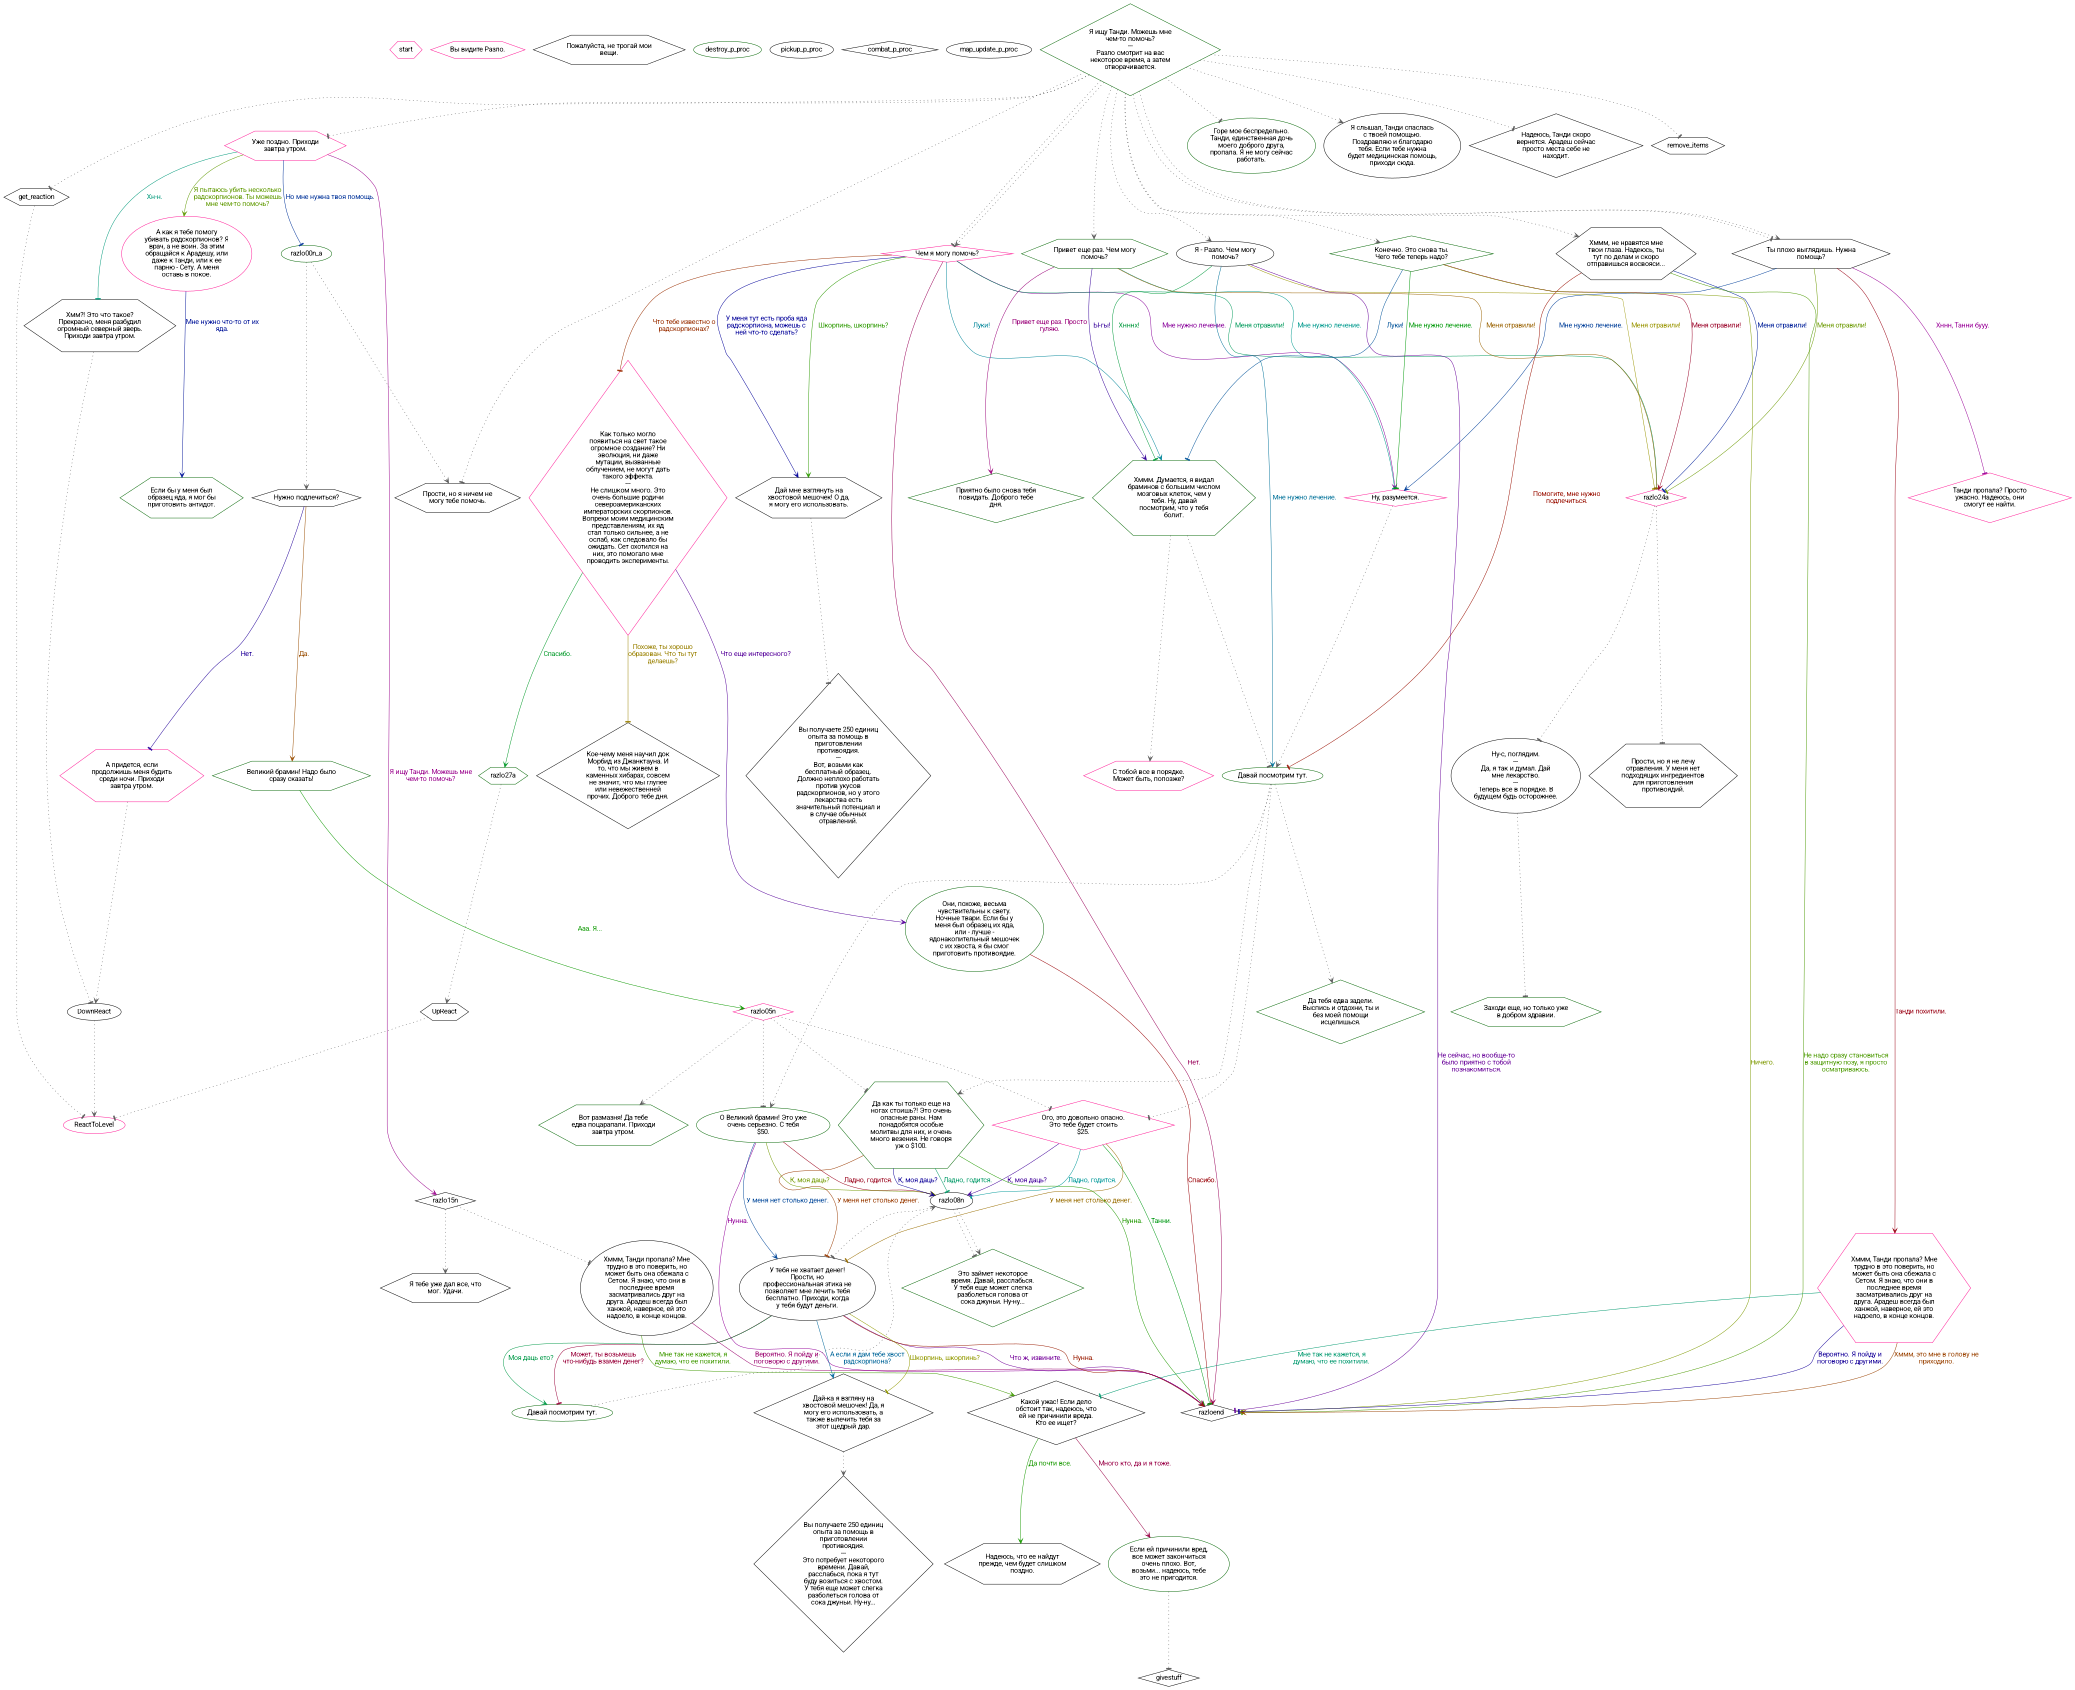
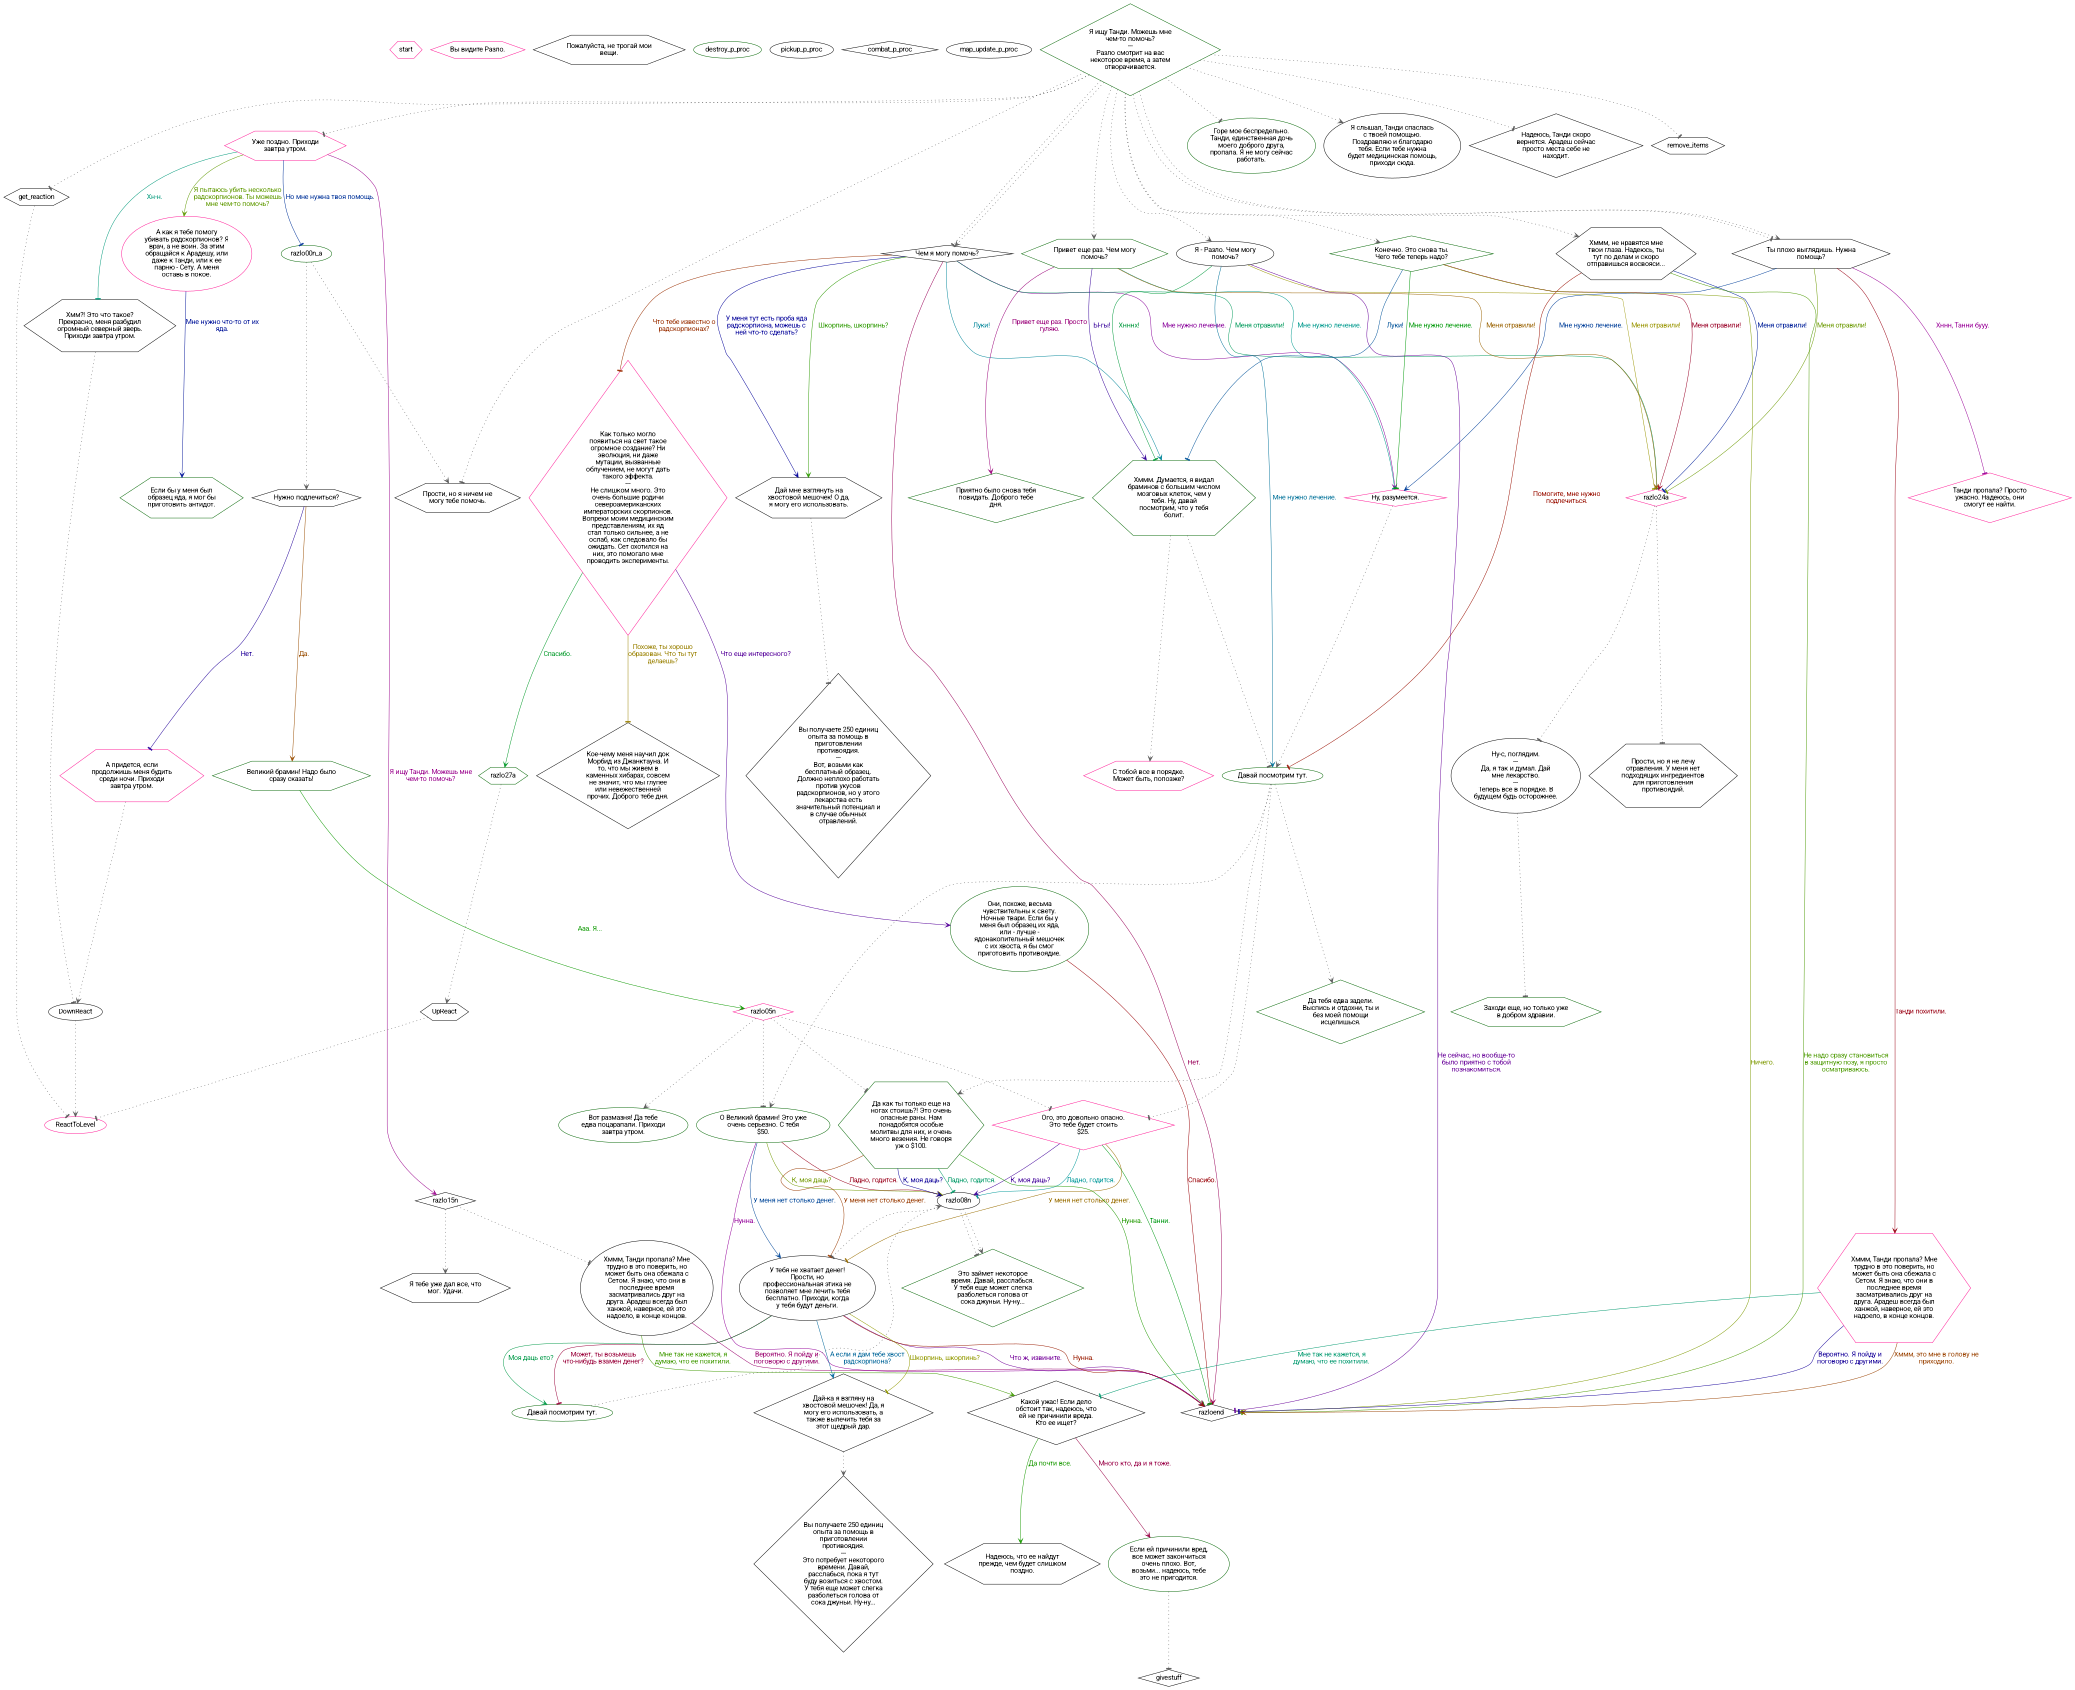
(947, 254) -> (947, 254)
(1455, 296) -> (1454, 296)
(613, 1125) -> (623, 1125)
